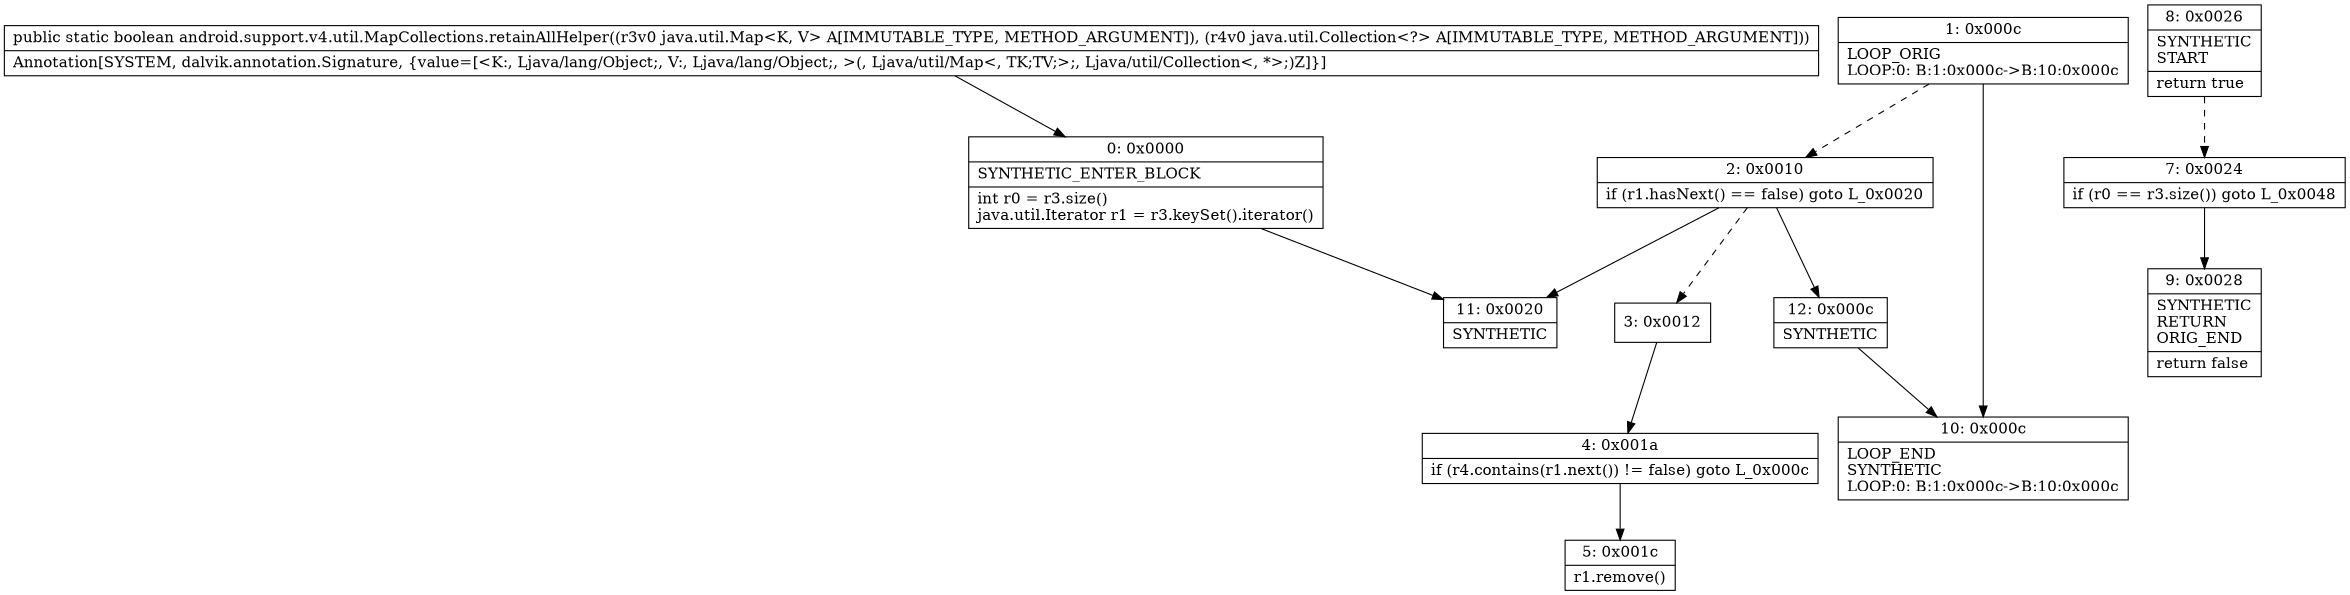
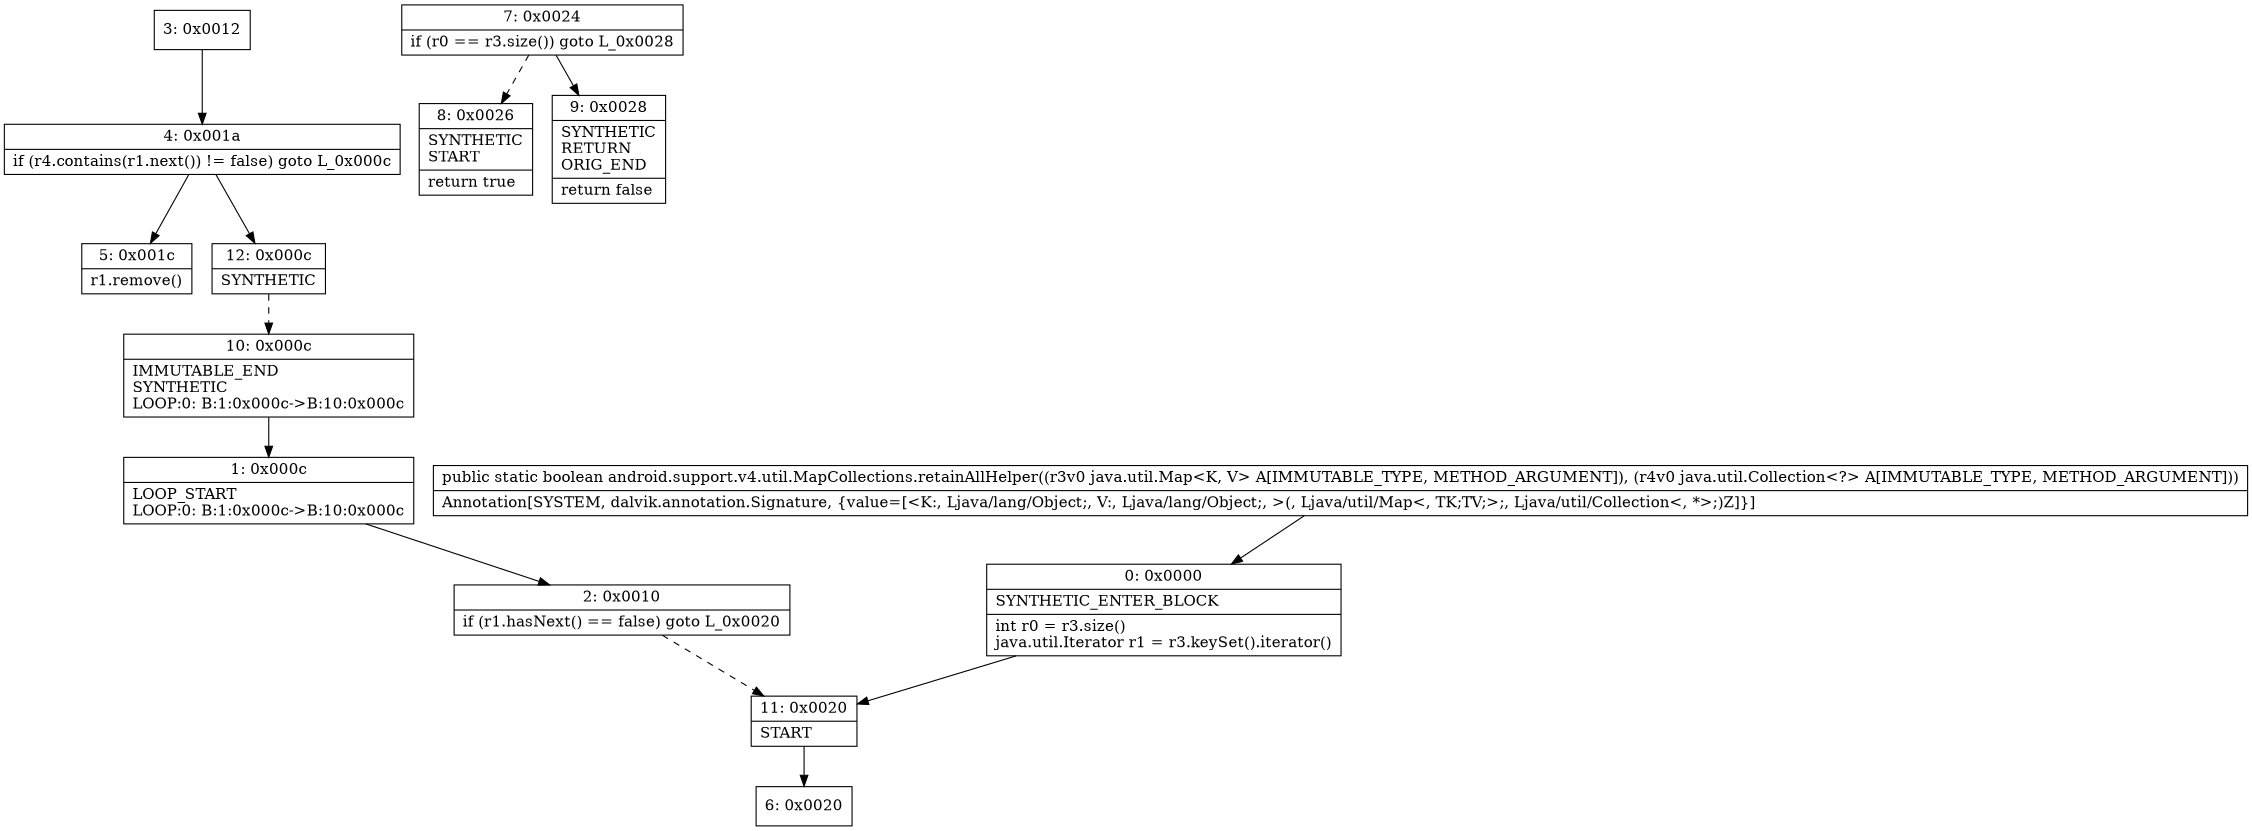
(1894, 55) -> (185, 494)
(1872, 118) -> (452, 553)
(2205, 122) -> (518, 74)
(2205, 195) -> (542, 42)
(1983, 245) -> (269, 432)
(1795, 248) -> (233, 204)
(1638, 250) -> (708, 663)
(1715, 251) -> none
(1500, 335) -> (786, 733)
(1893, 379) -> (269, 308)
(1892, 454) -> (206, 371)
none -> (804, 806)
